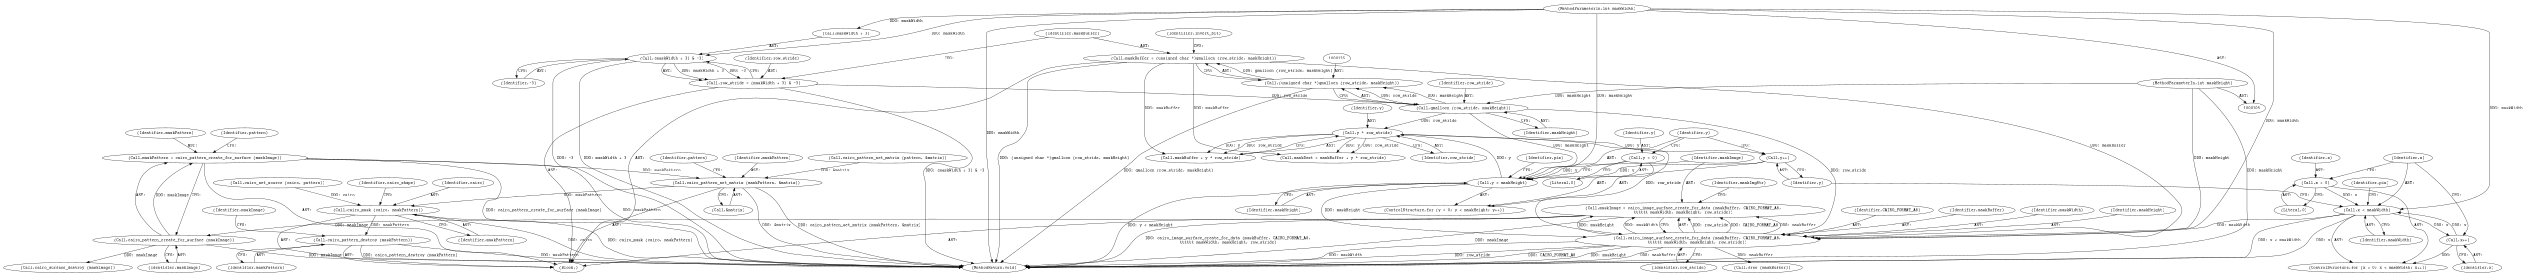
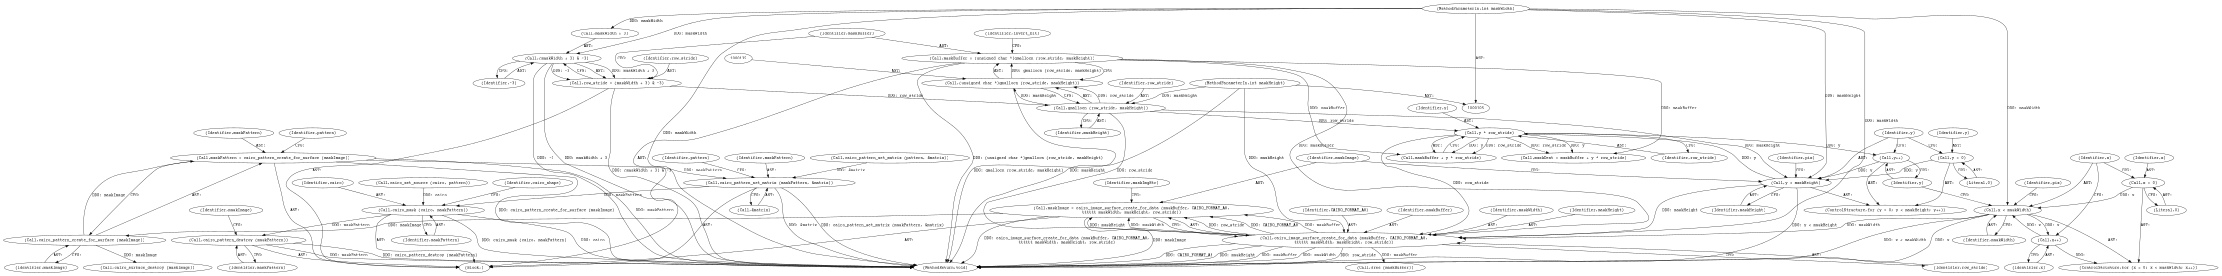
(582, 262) -> none
